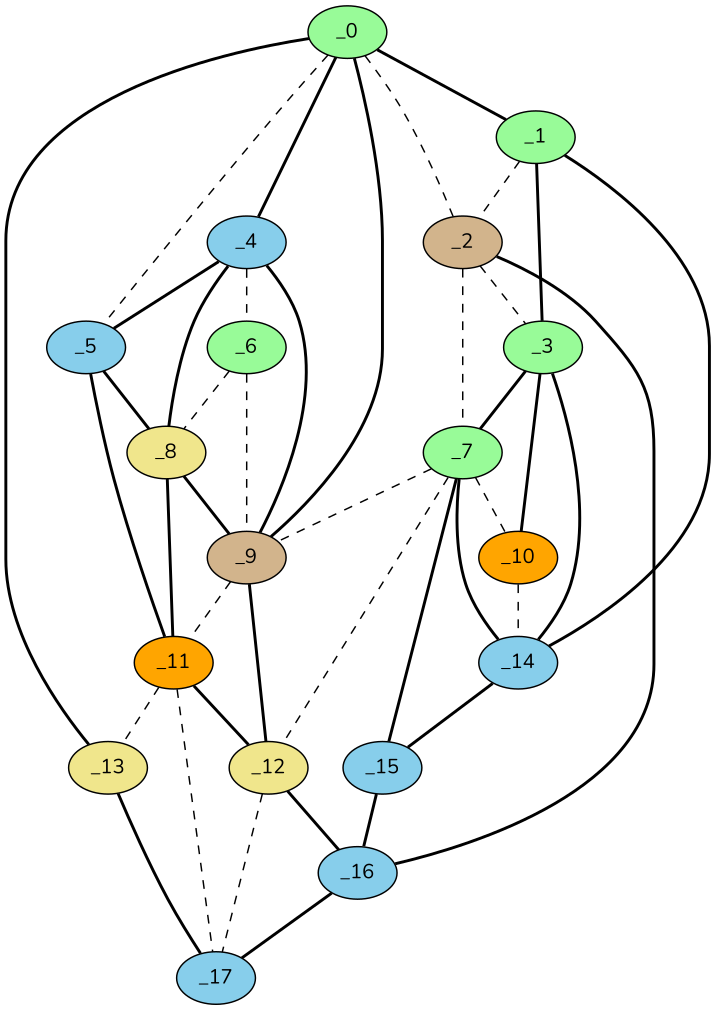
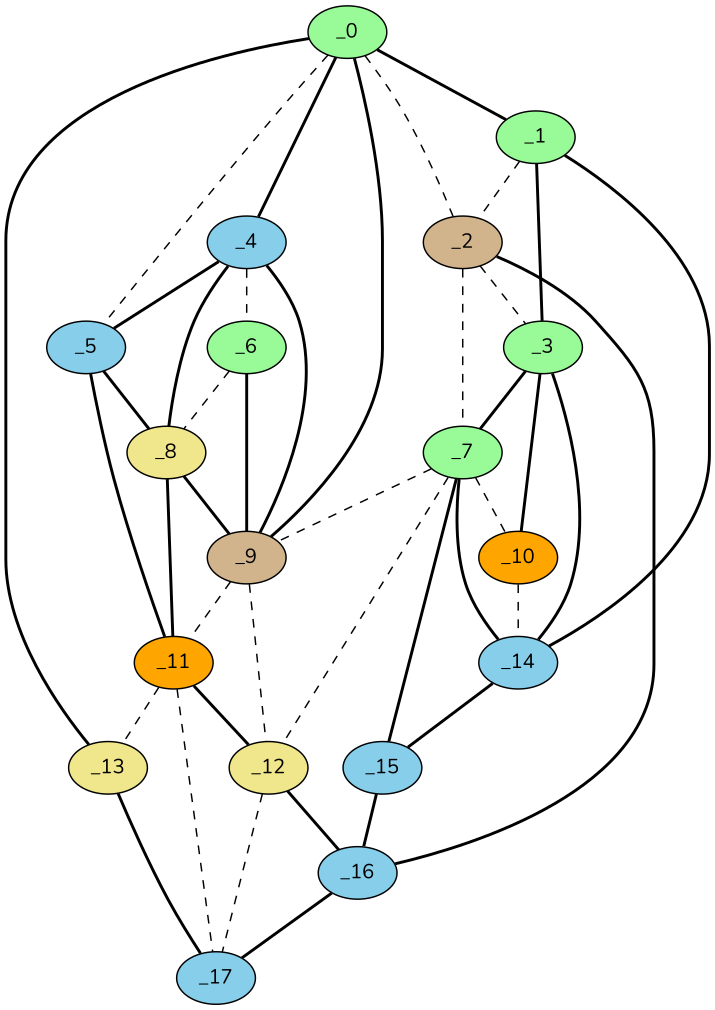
(247, 452) -> (247, 452)
(258, 663) -> (258, 663)
